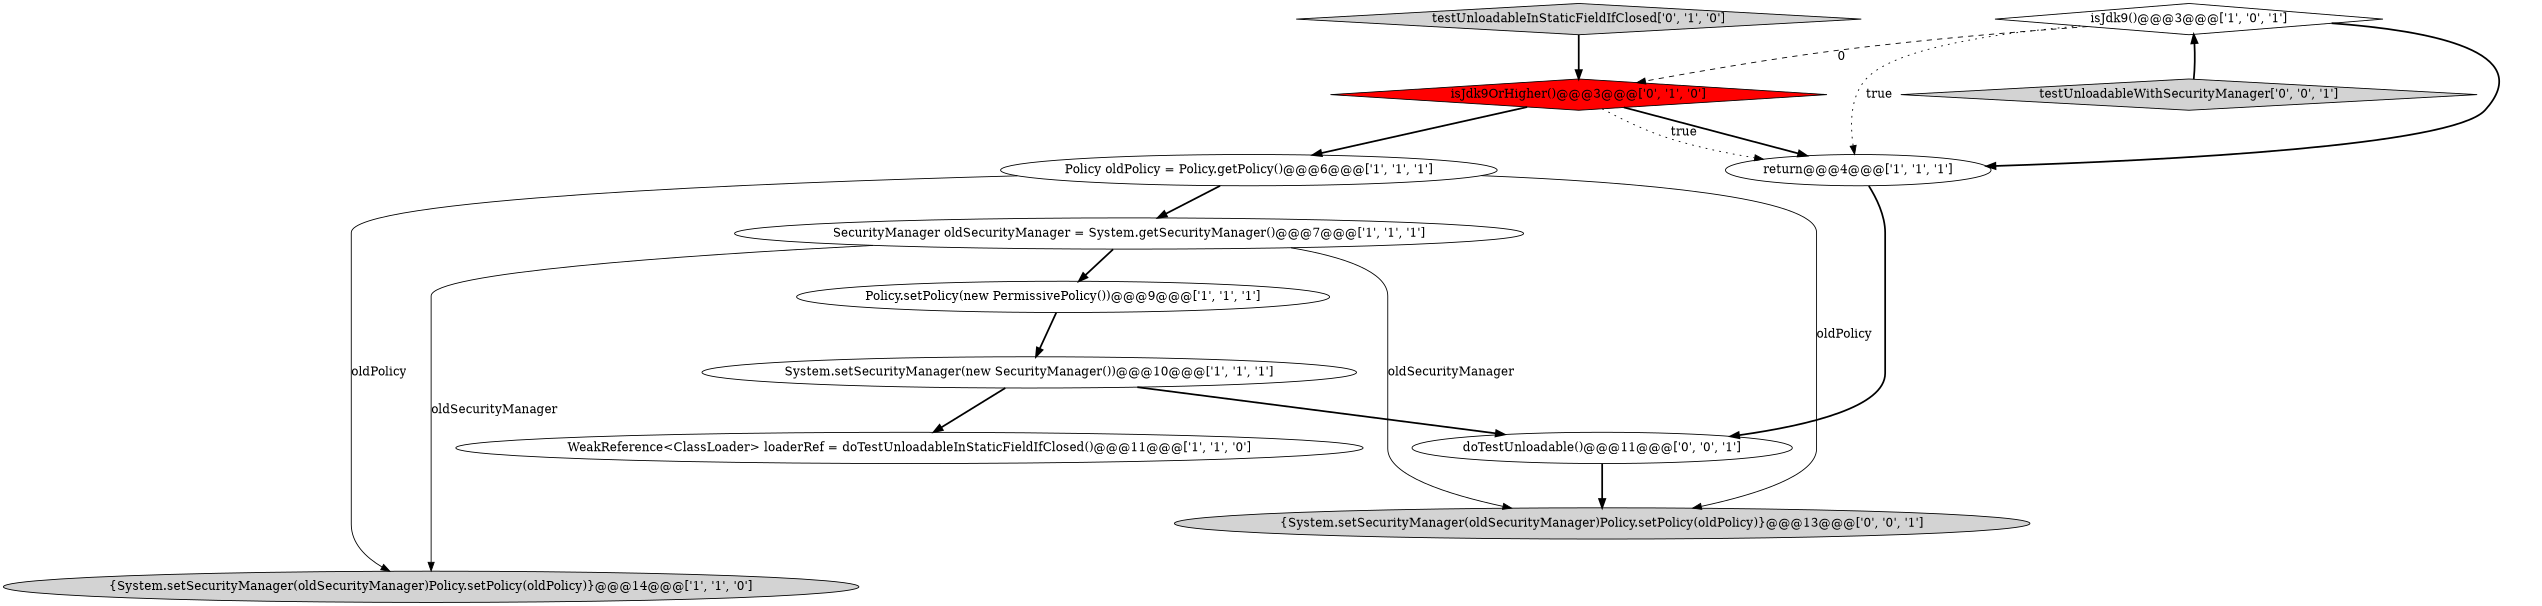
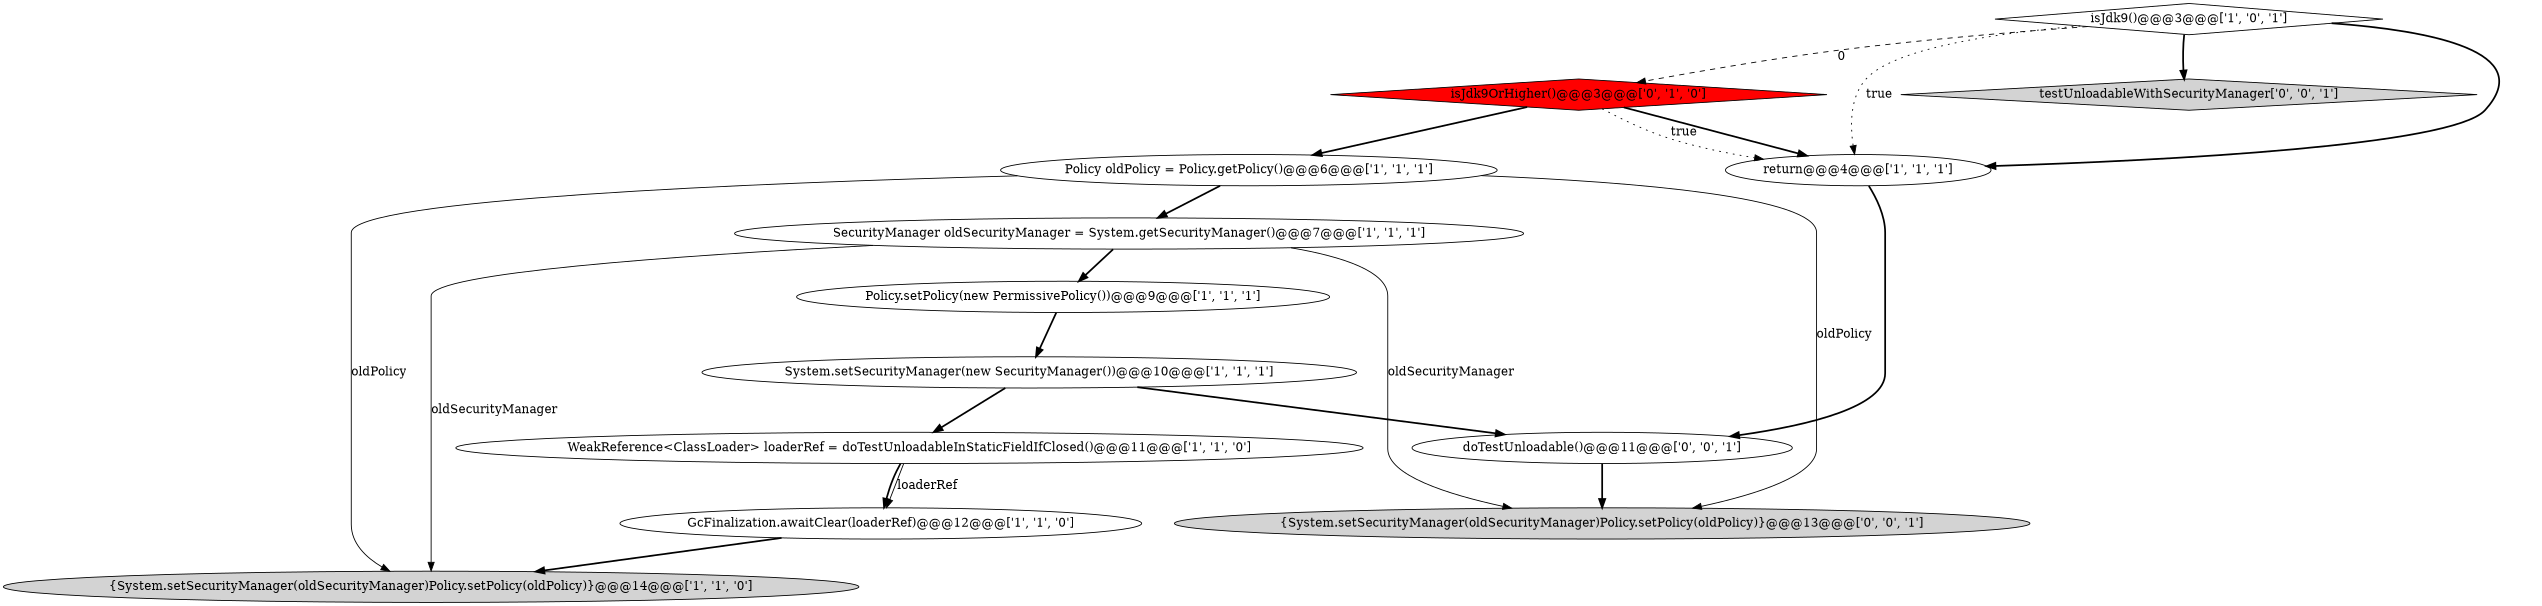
(1579, 19) -> none
(2195, 61) -> (2183, 52)
none -> (881, 523)
